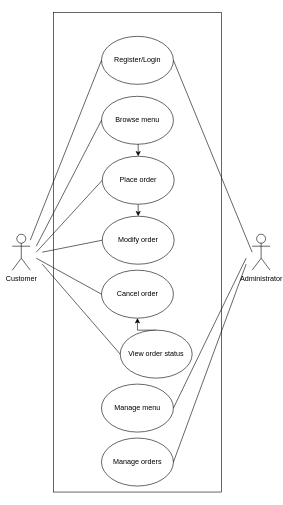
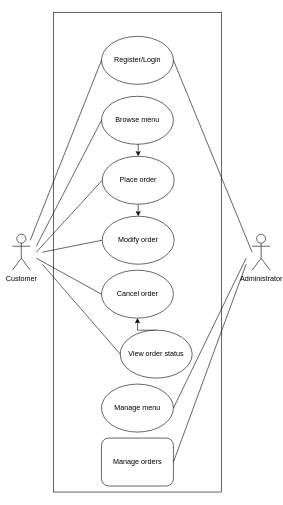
(138, 462) -> (138, 462)
